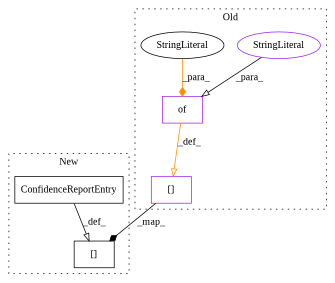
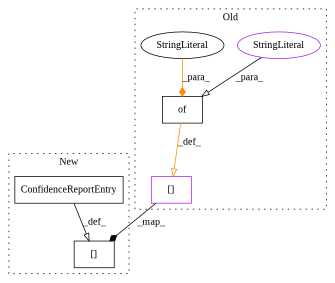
(182, 110) -> (182, 110)
